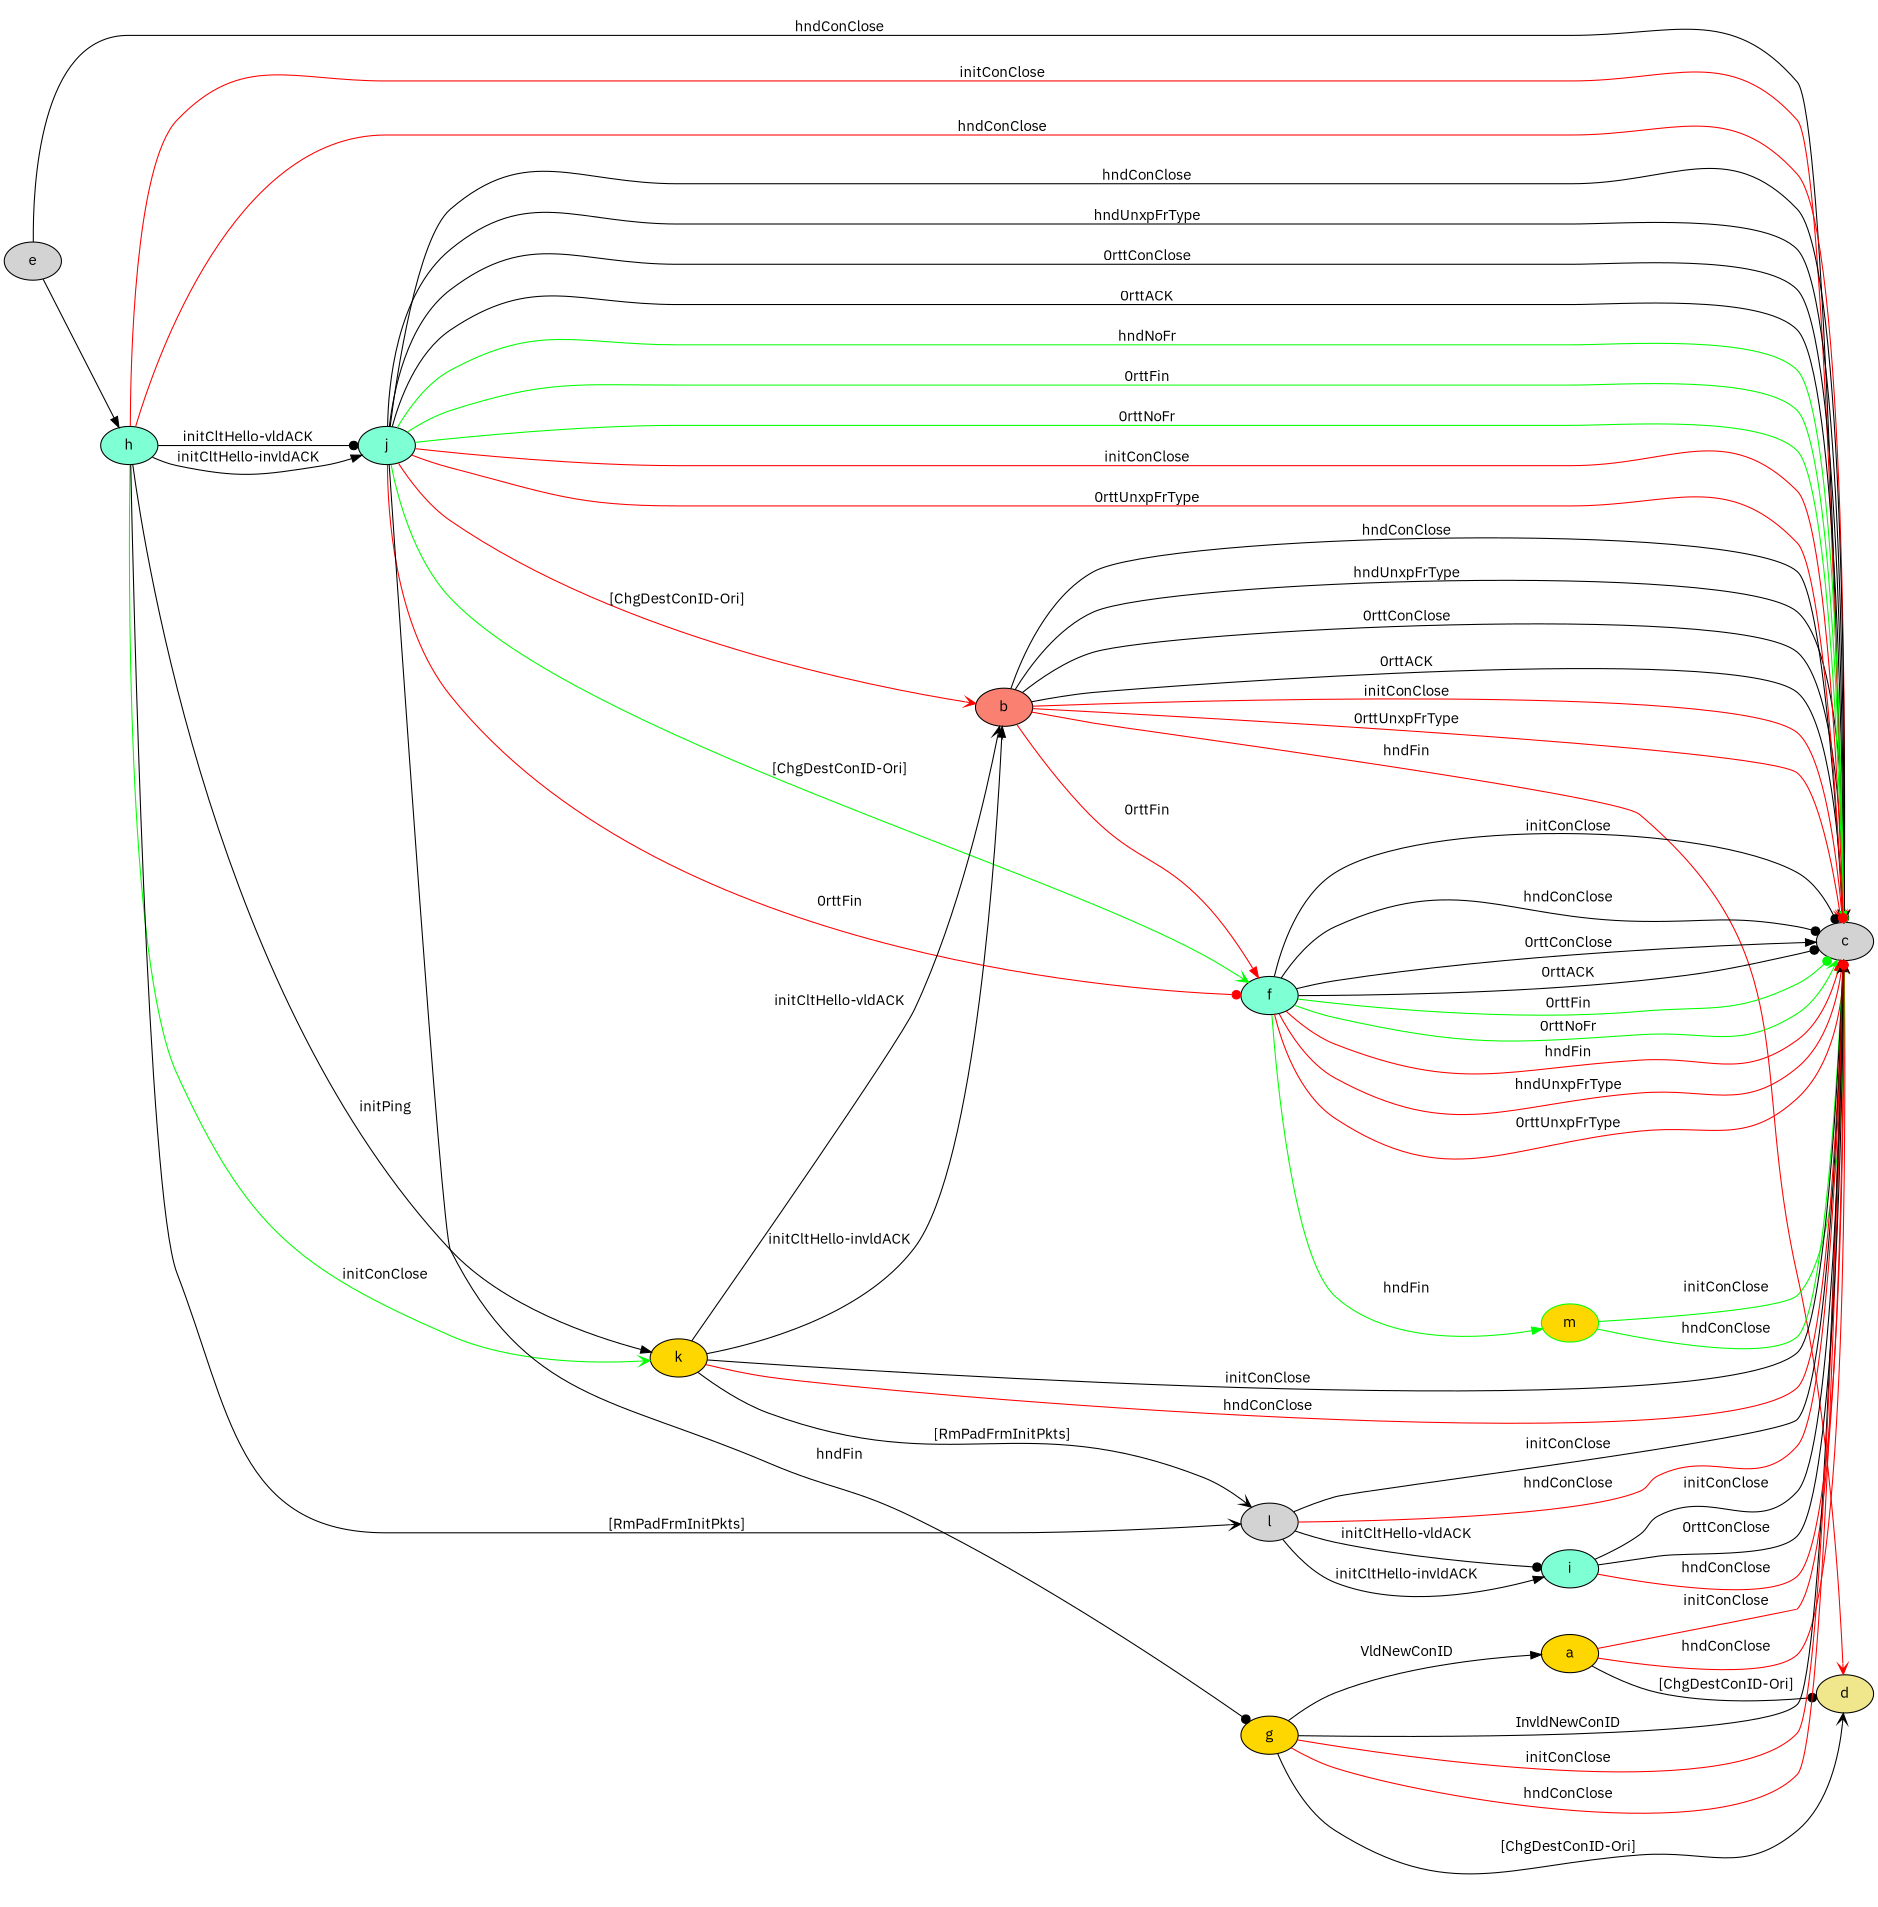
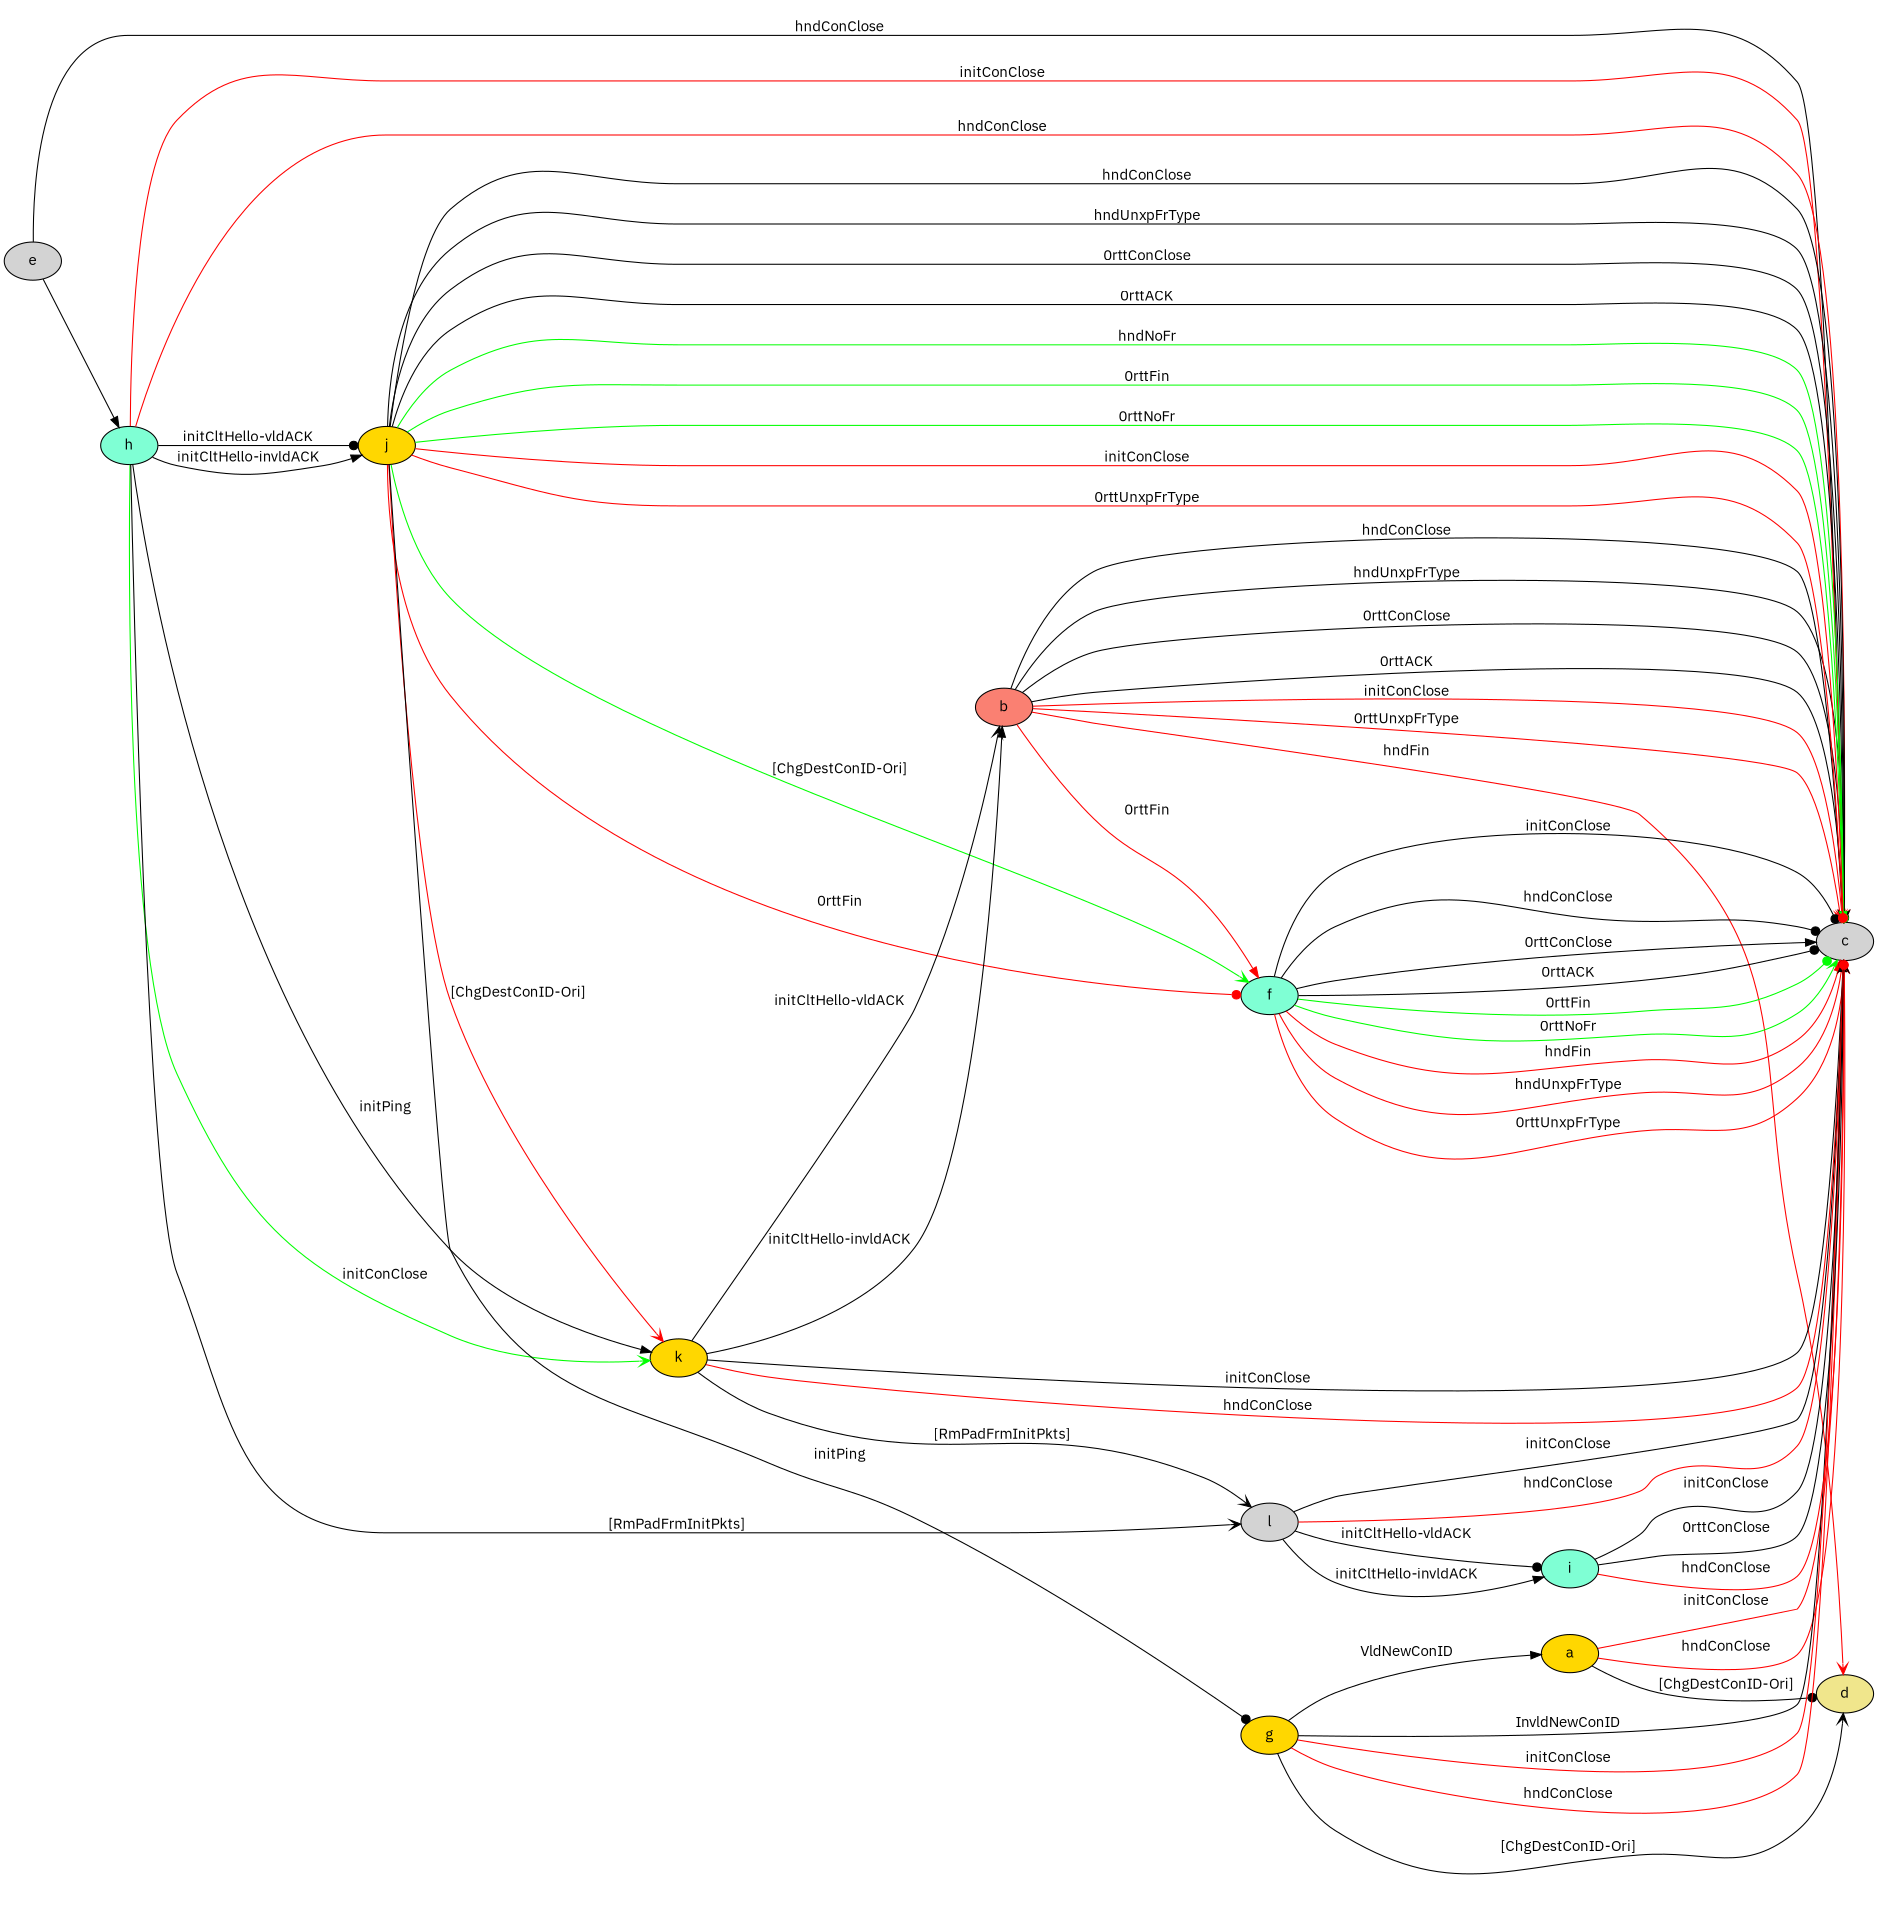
(387, 446) -> (387, 446)
(661, 625) -> (434, 929)
(1570, 1323) -> none
(841, 1455) -> (841, 1455)
